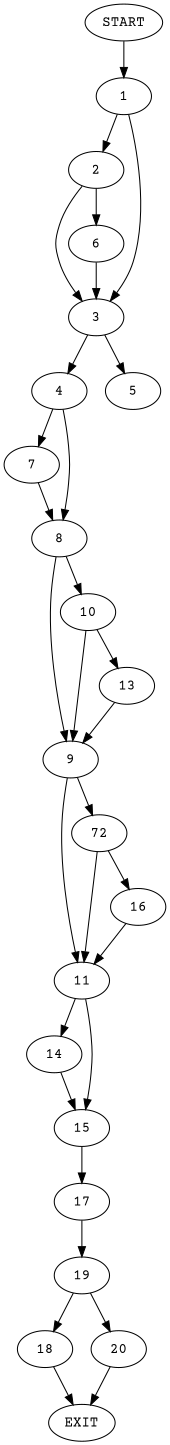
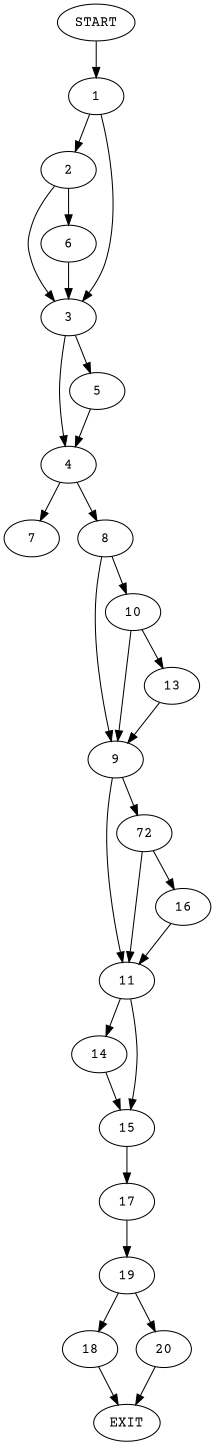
none -> (85, 423)
(44, 497) -> none
